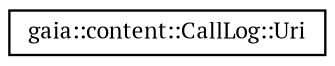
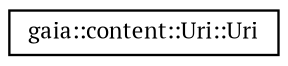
(167, 33) -> (144, 33)
